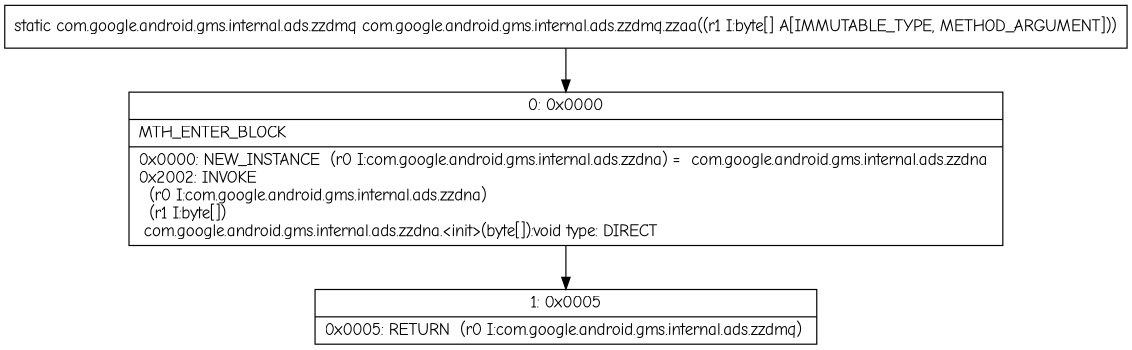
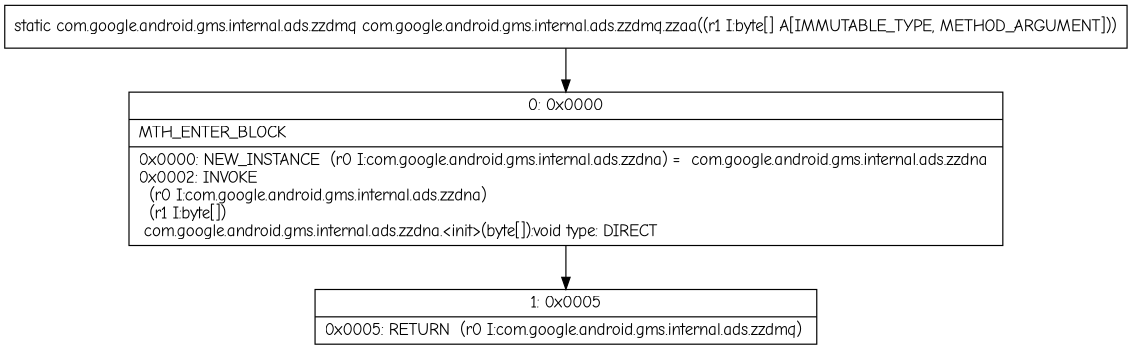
(203, 178) -> (203, 178)
